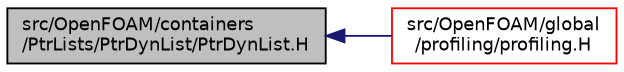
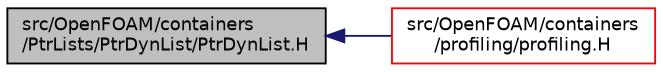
(504, 36) -> (524, 36)
